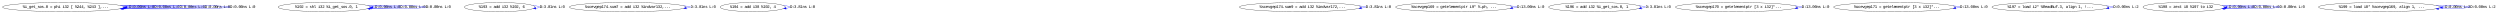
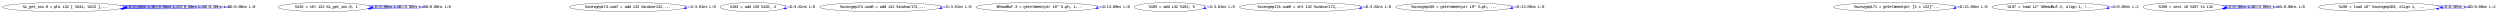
(500, 7) -> none
none -> (881, 7)
none -> (1037, 7)
none -> (1170, 7)
(1300, 7) -> (1300, 7)
(1595, 7) -> none
(1736, 7) -> none
